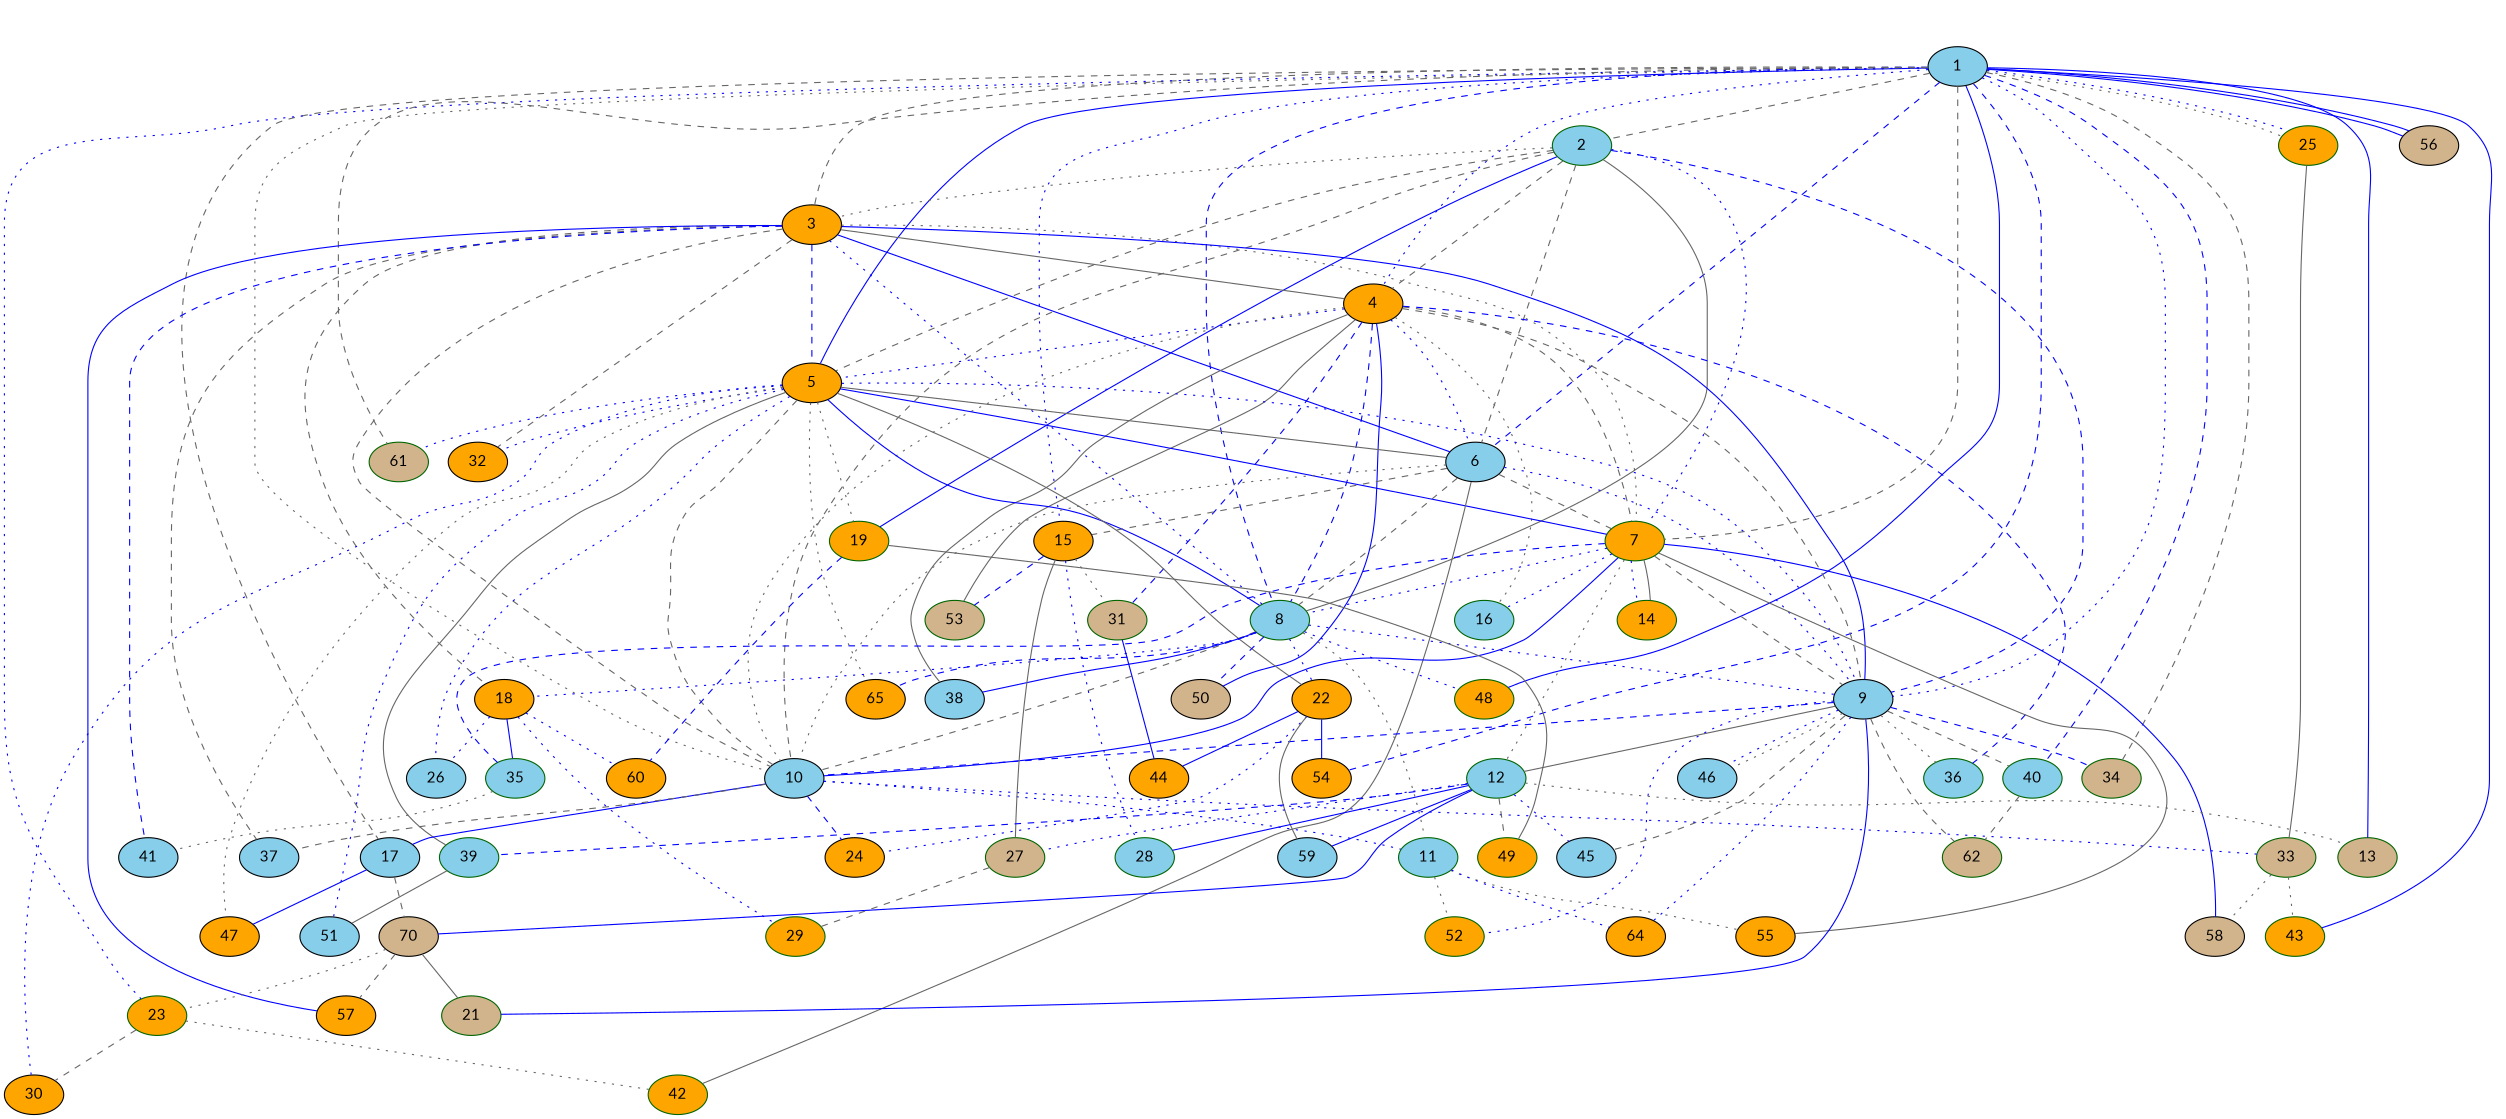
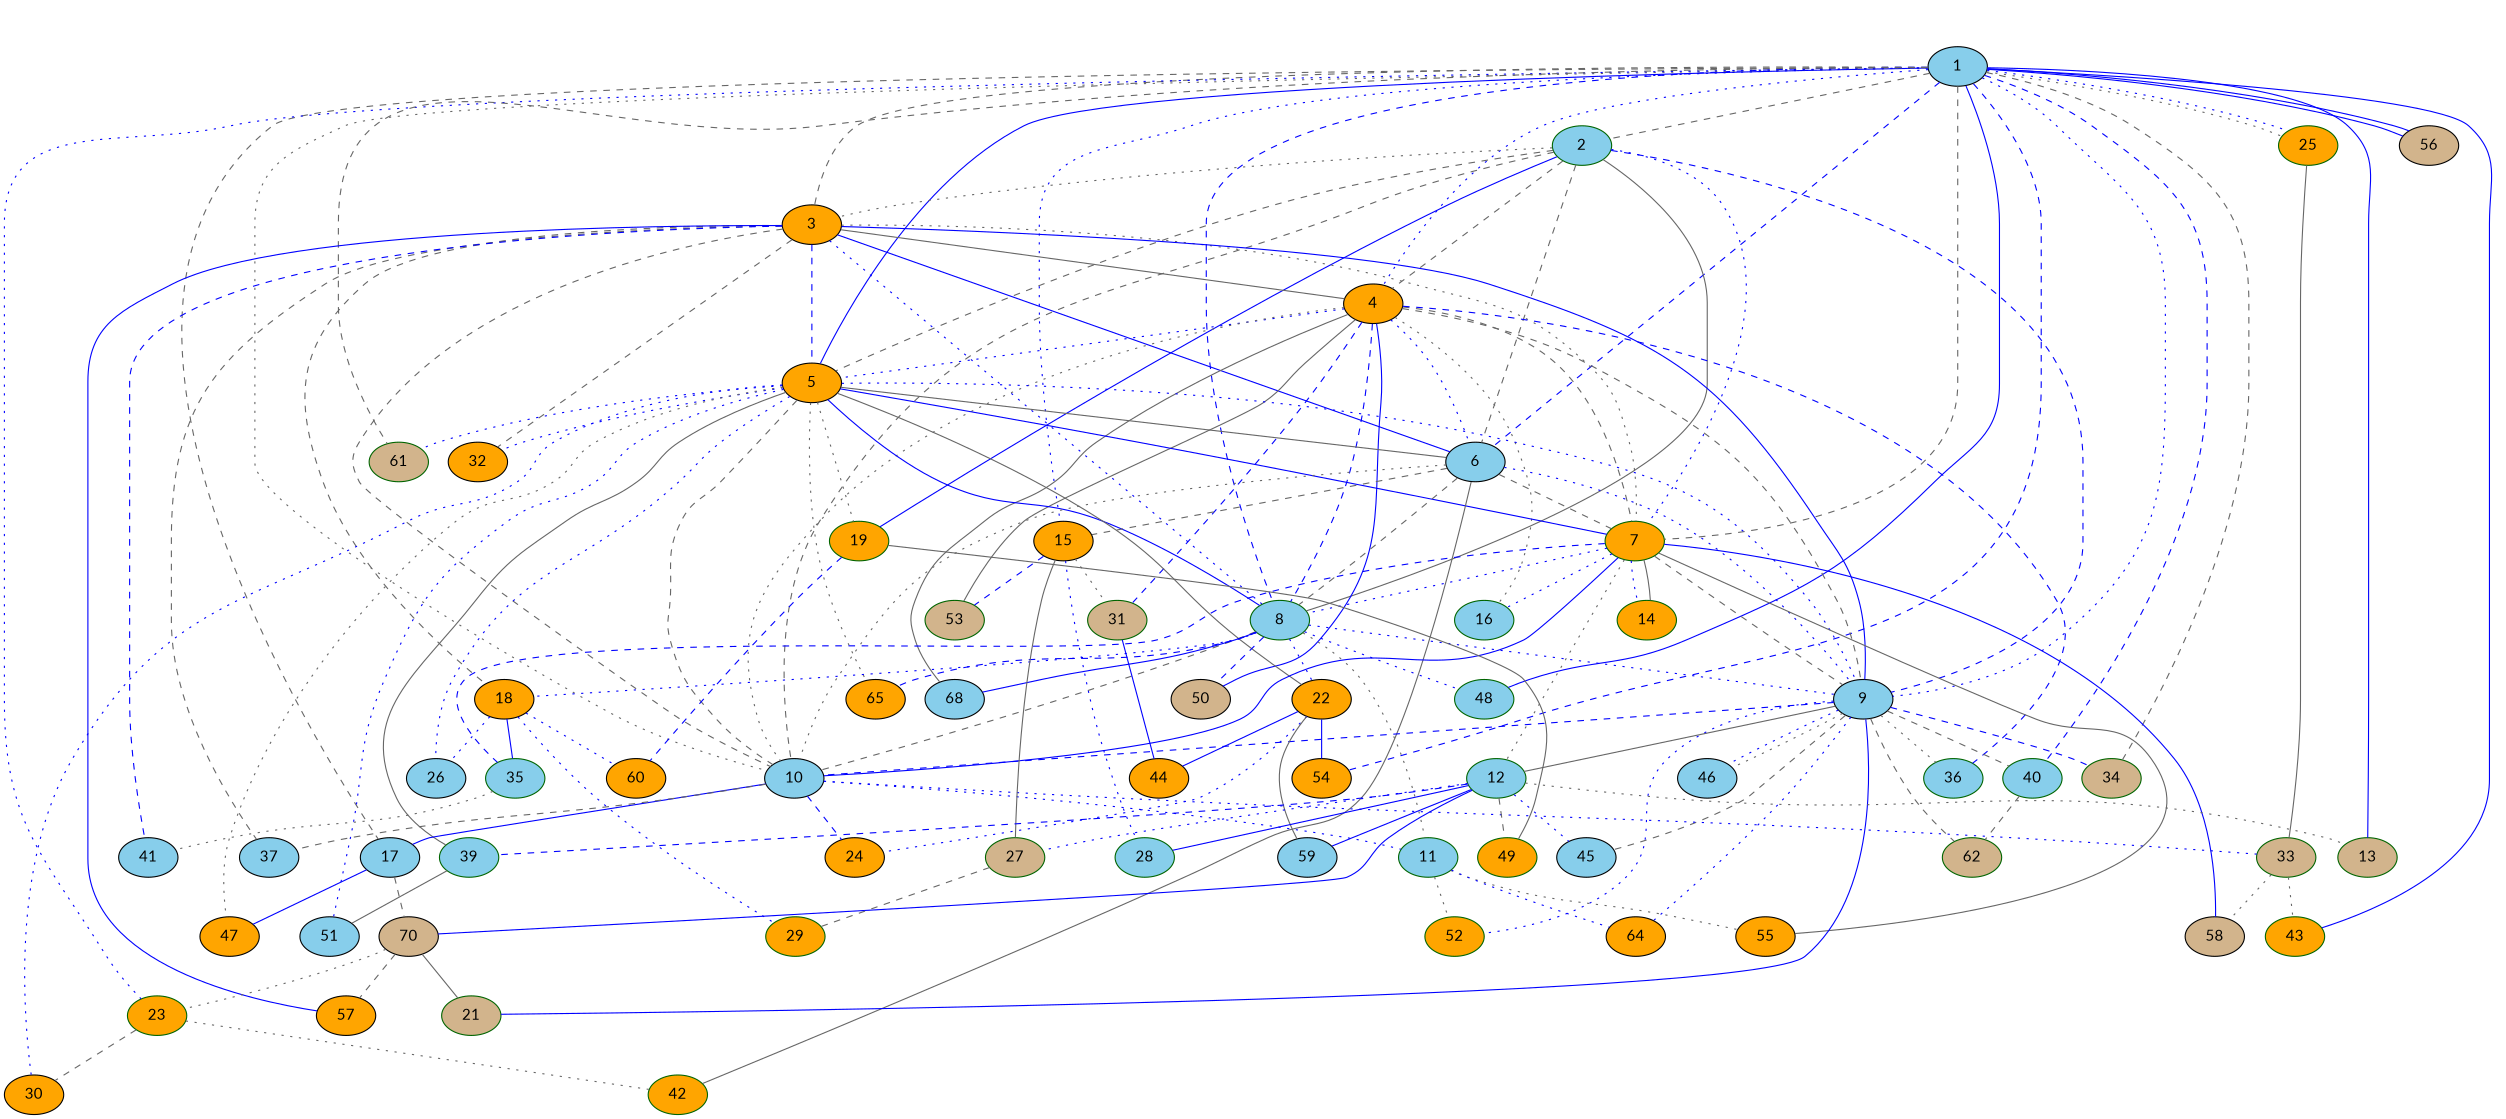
(955, 699) -> (955, 699)
(1484, 699) -> (1484, 699)
